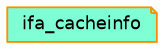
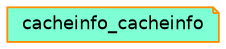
(82, 25) -> (113, 25)
